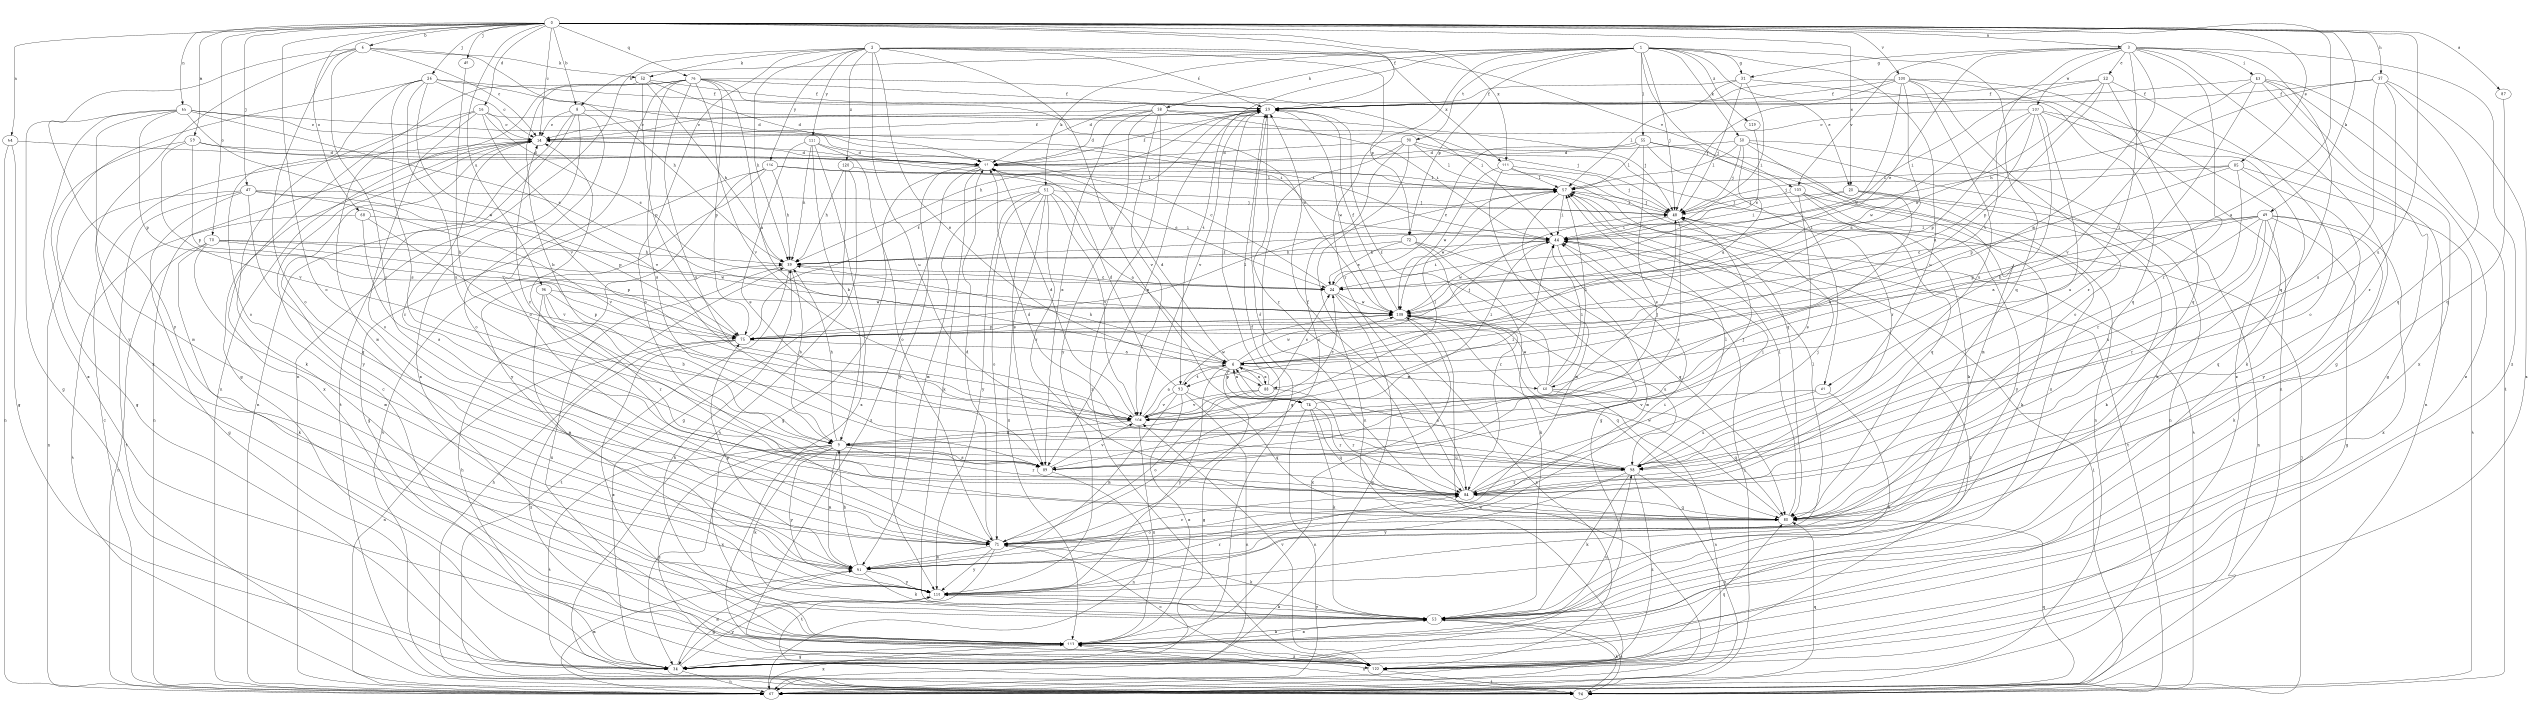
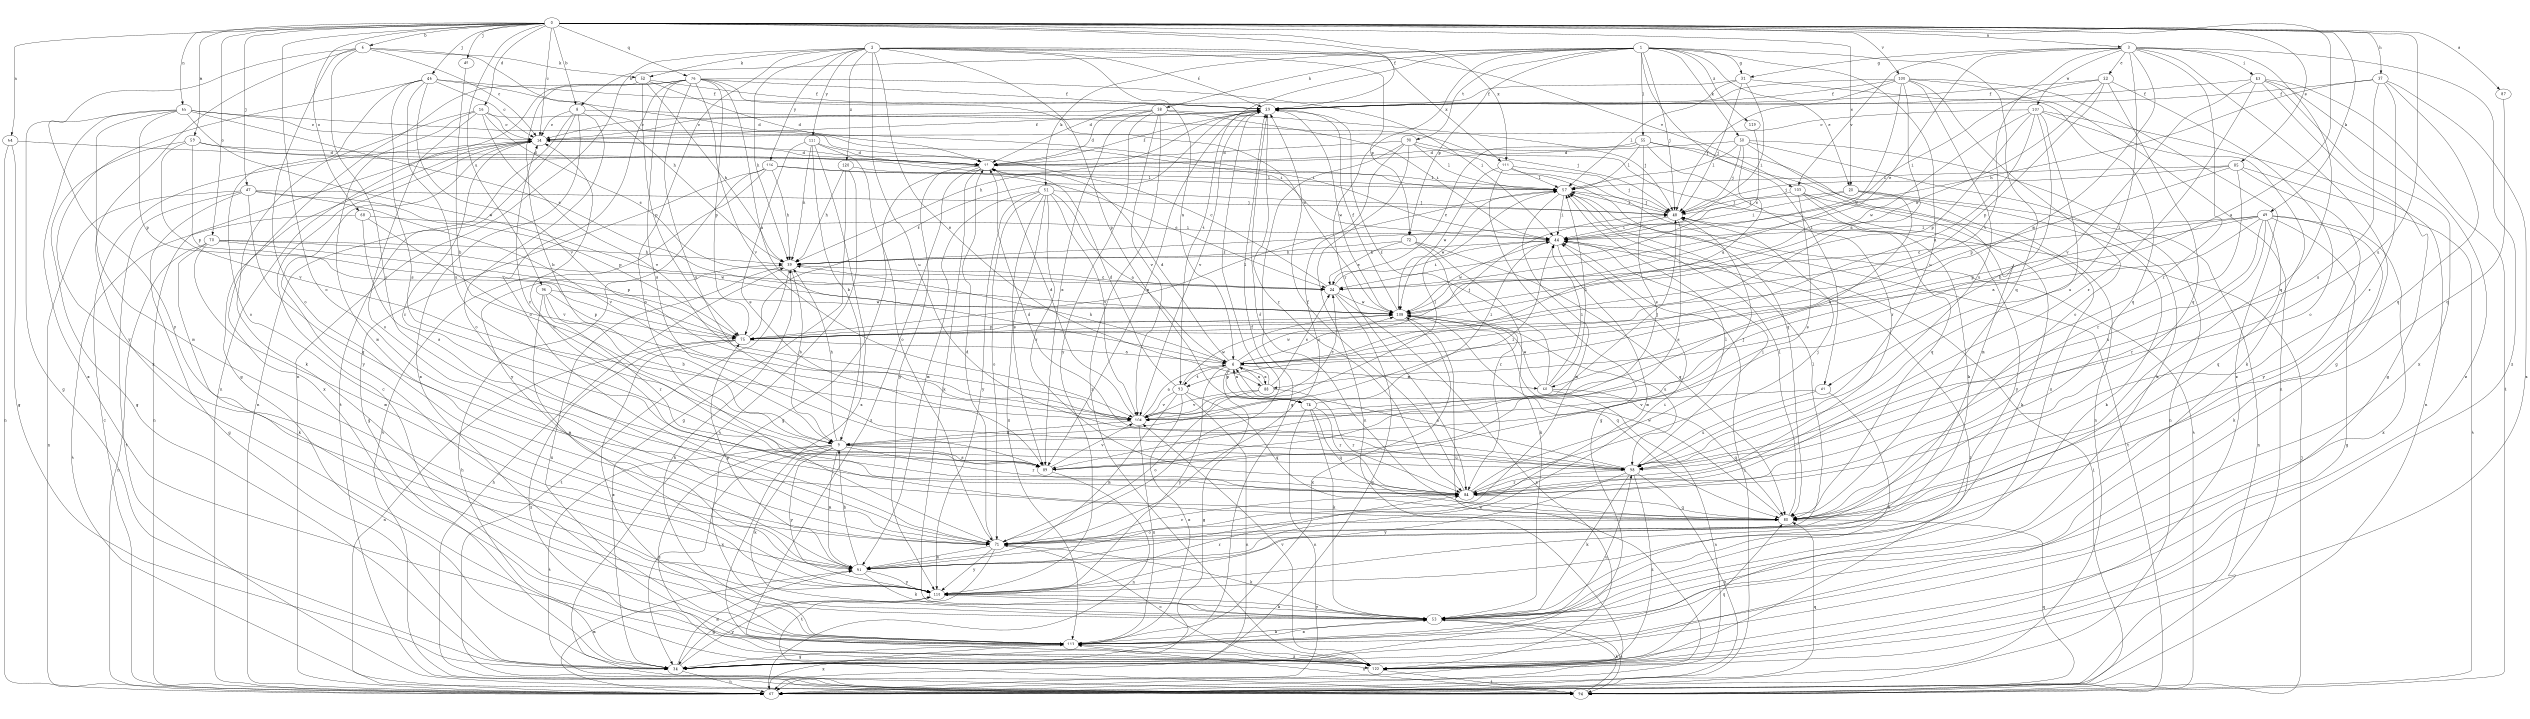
(429, 79) -> (429, 79)
none -> (1157, 100)
